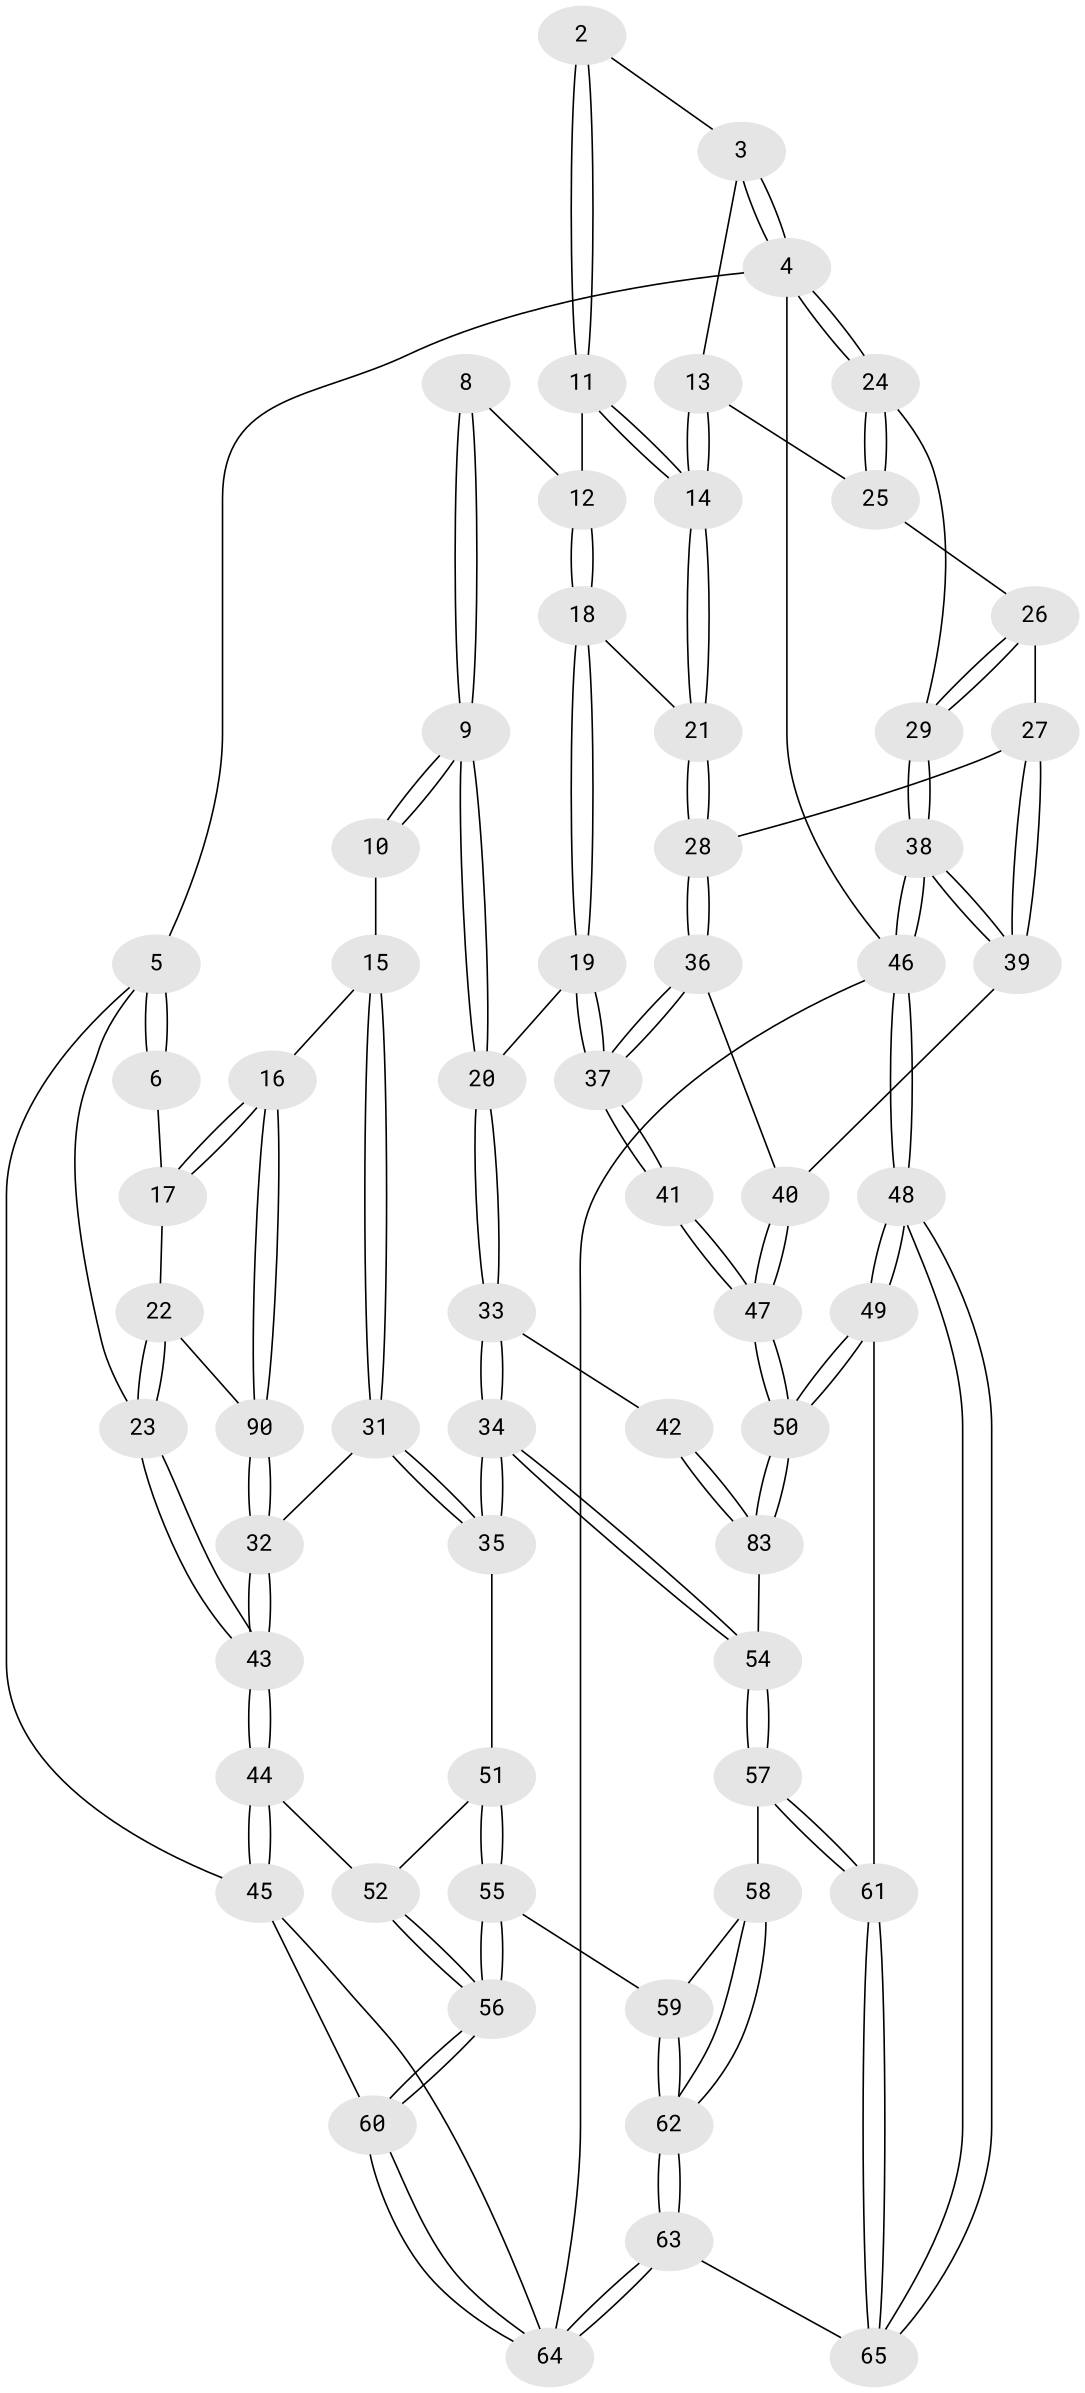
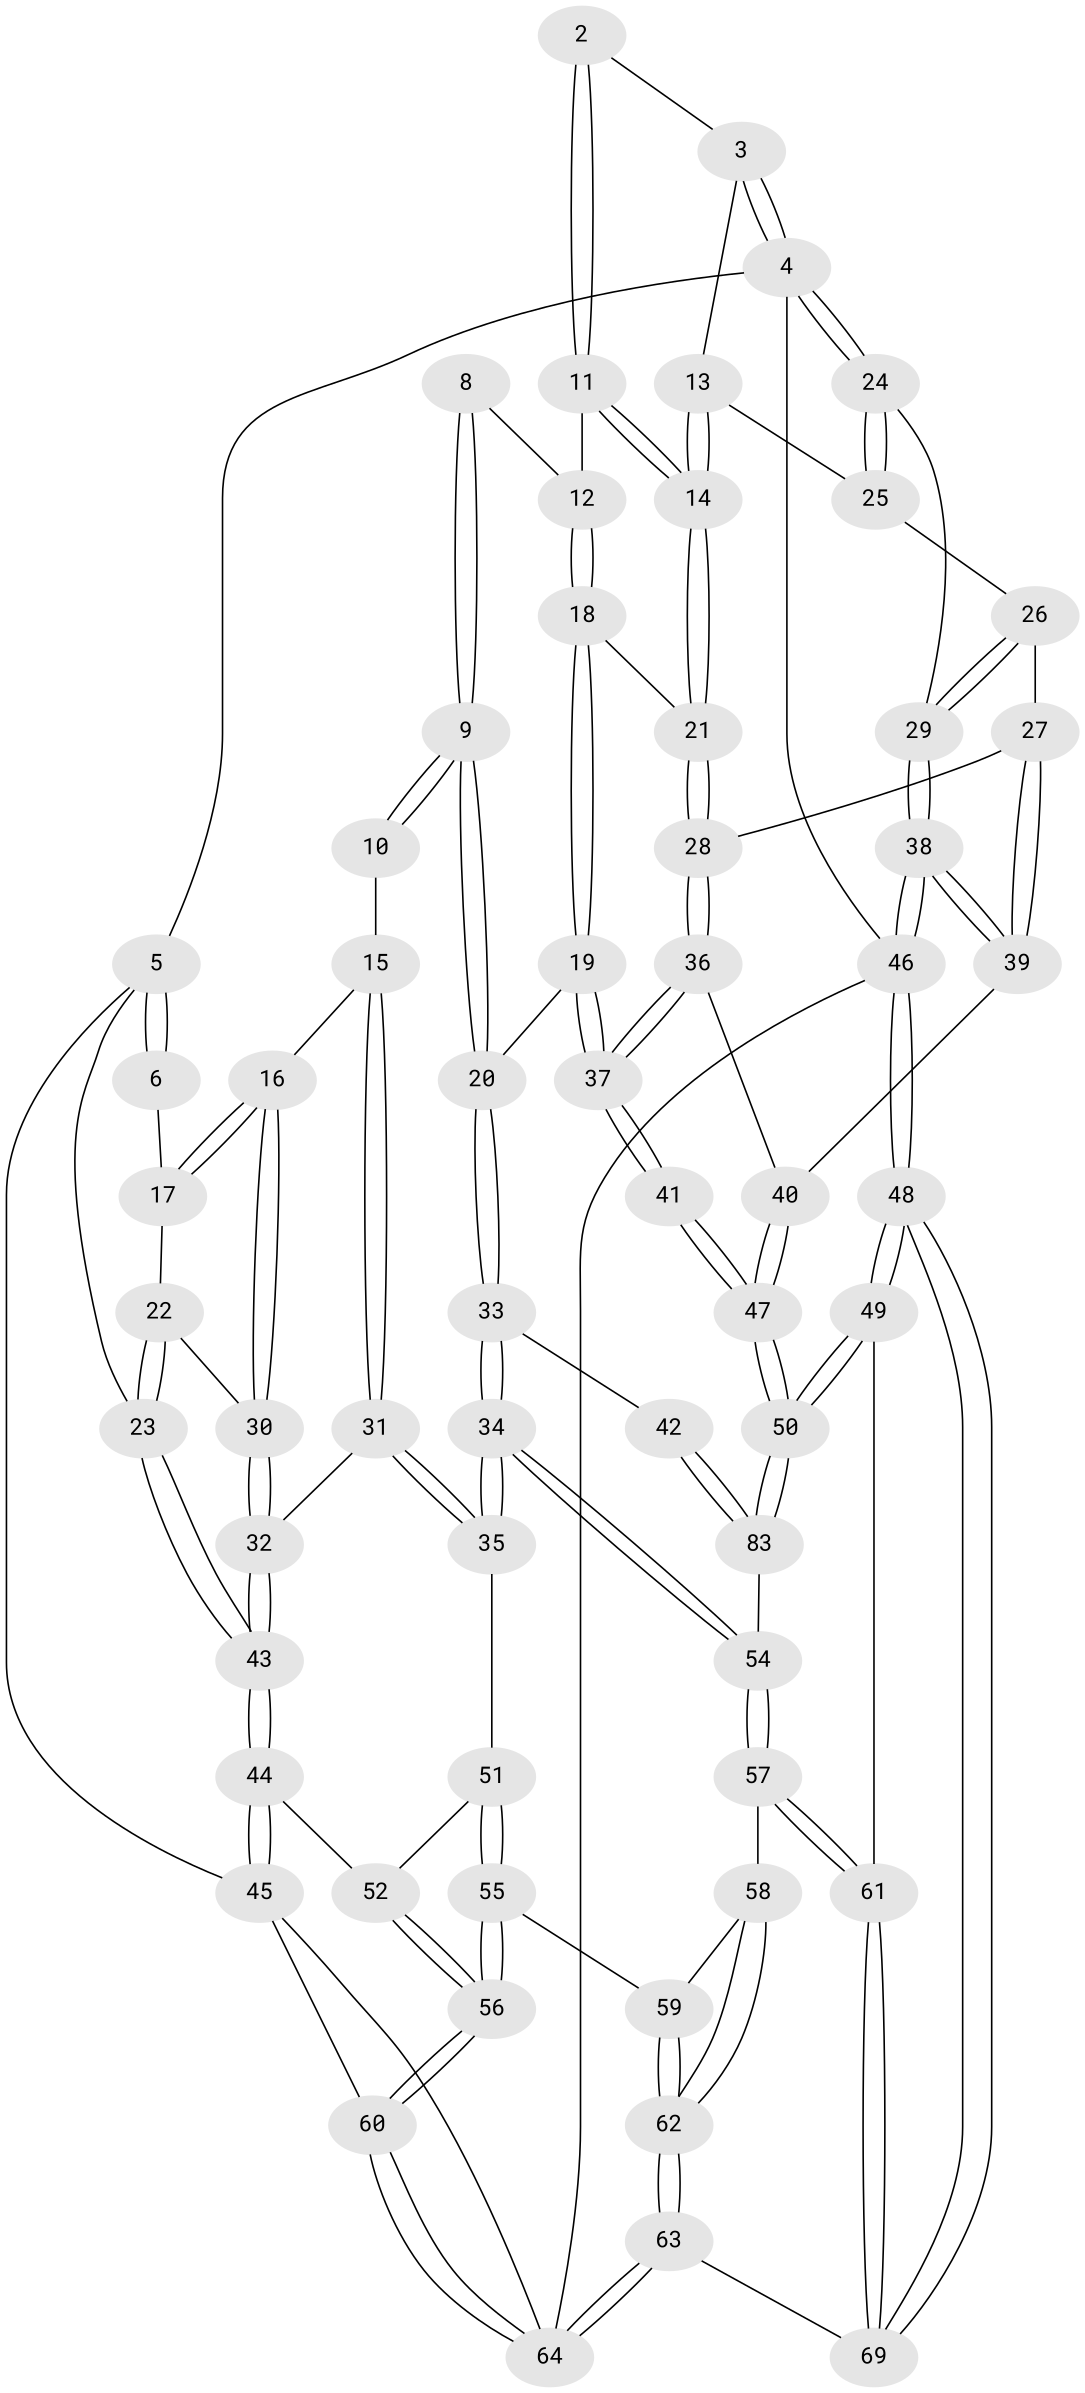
(260, 1429) -> (260, 1429)
(874, 2357) -> (874, 2357)
